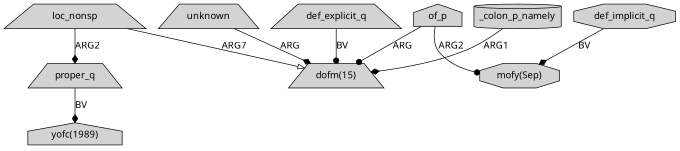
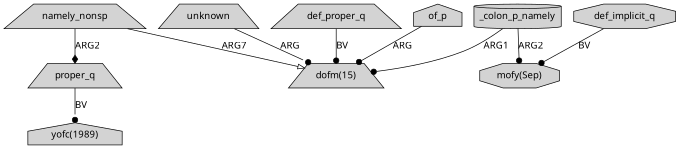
(75, 16) -> (75, 16)
(336, 16) -> (336, 16)
(269, 44) -> (269, 44)
(574, 45) -> (574, 45)
(441, 54) -> (519, 43)
(439, 59) -> (443, 58)
(75, 101) -> (75, 101)
